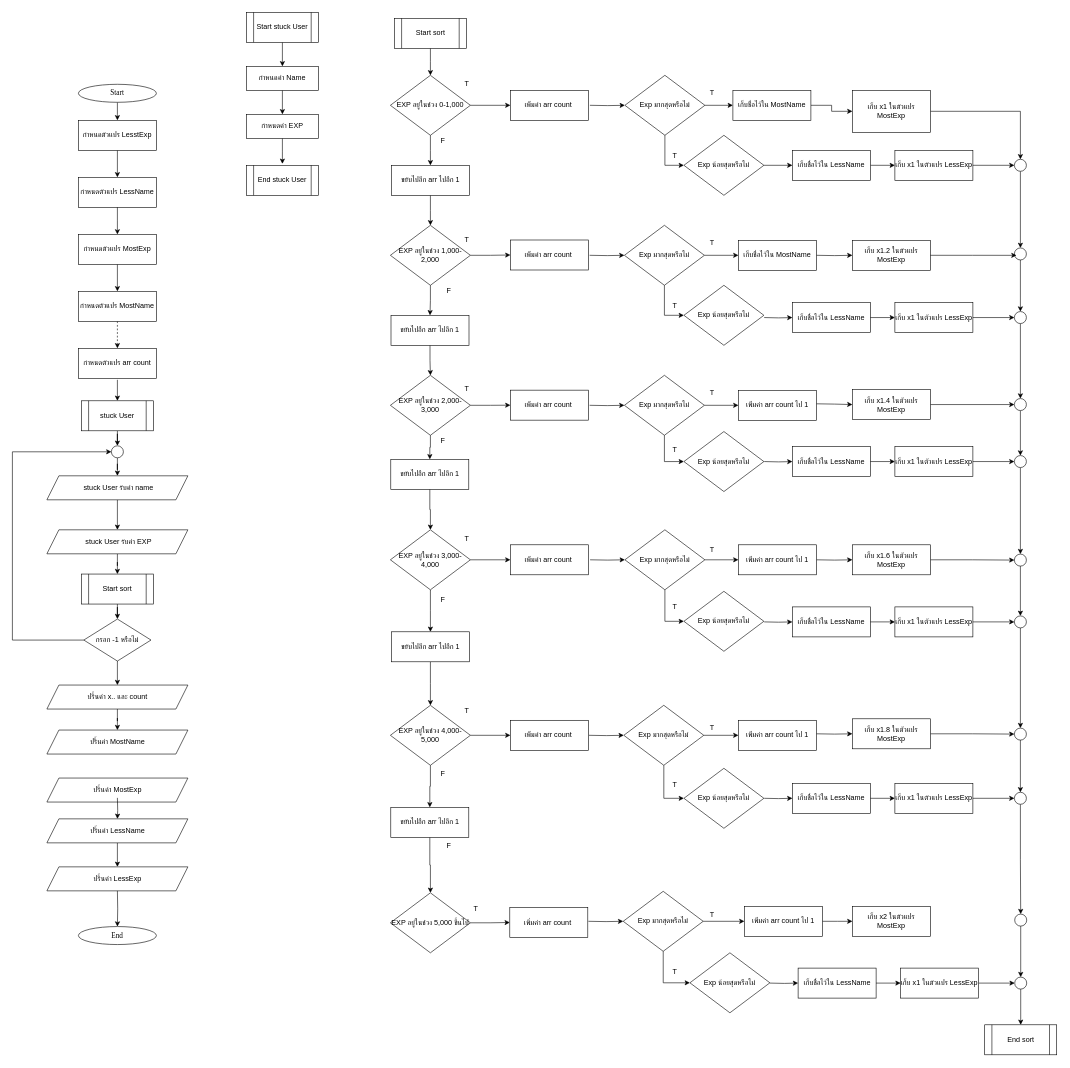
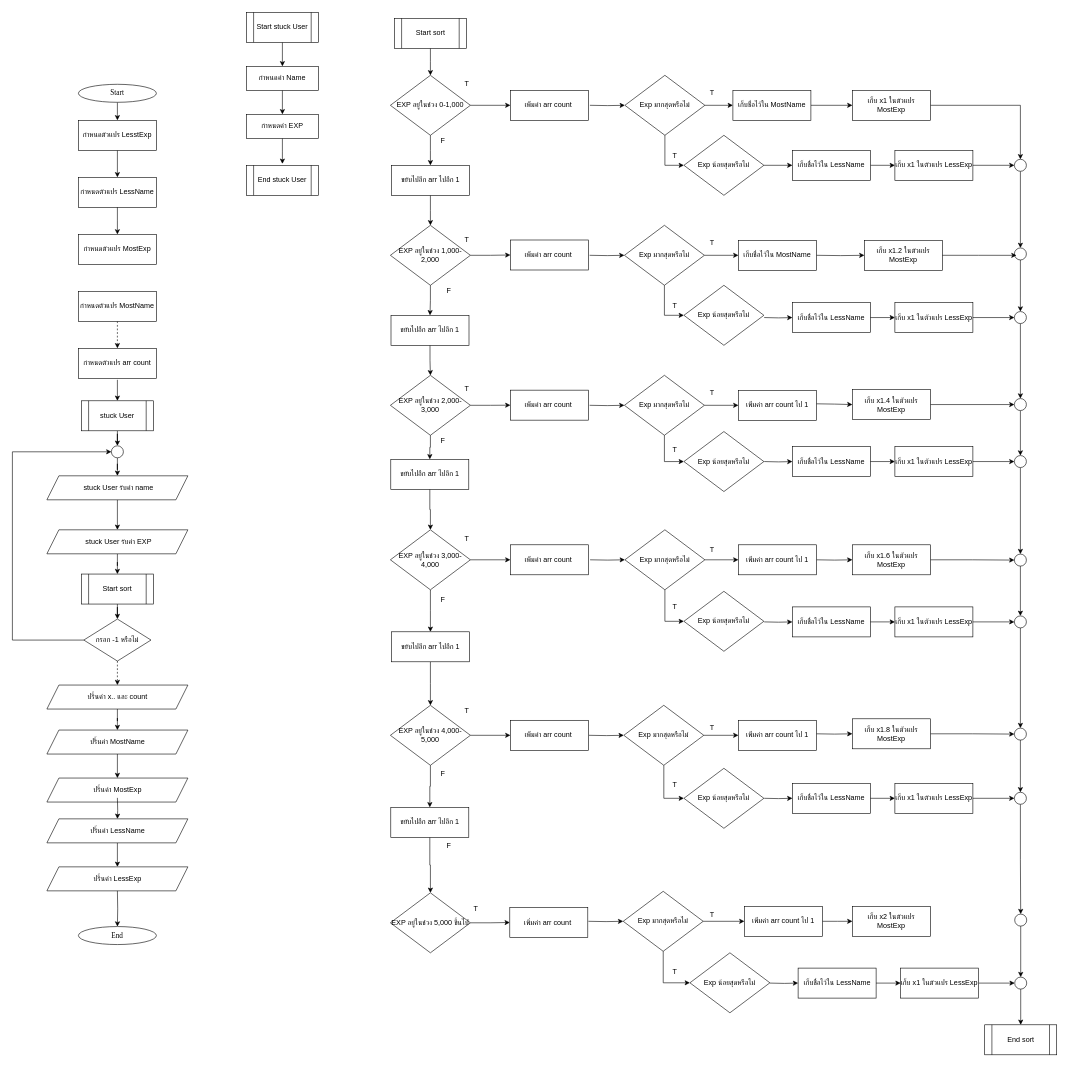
(891, 111) -> (891, 105)
(891, 255) -> (903, 255)
(117, 275) -> none
(117, 670) -> (117, 670)
none -> (117, 764)
